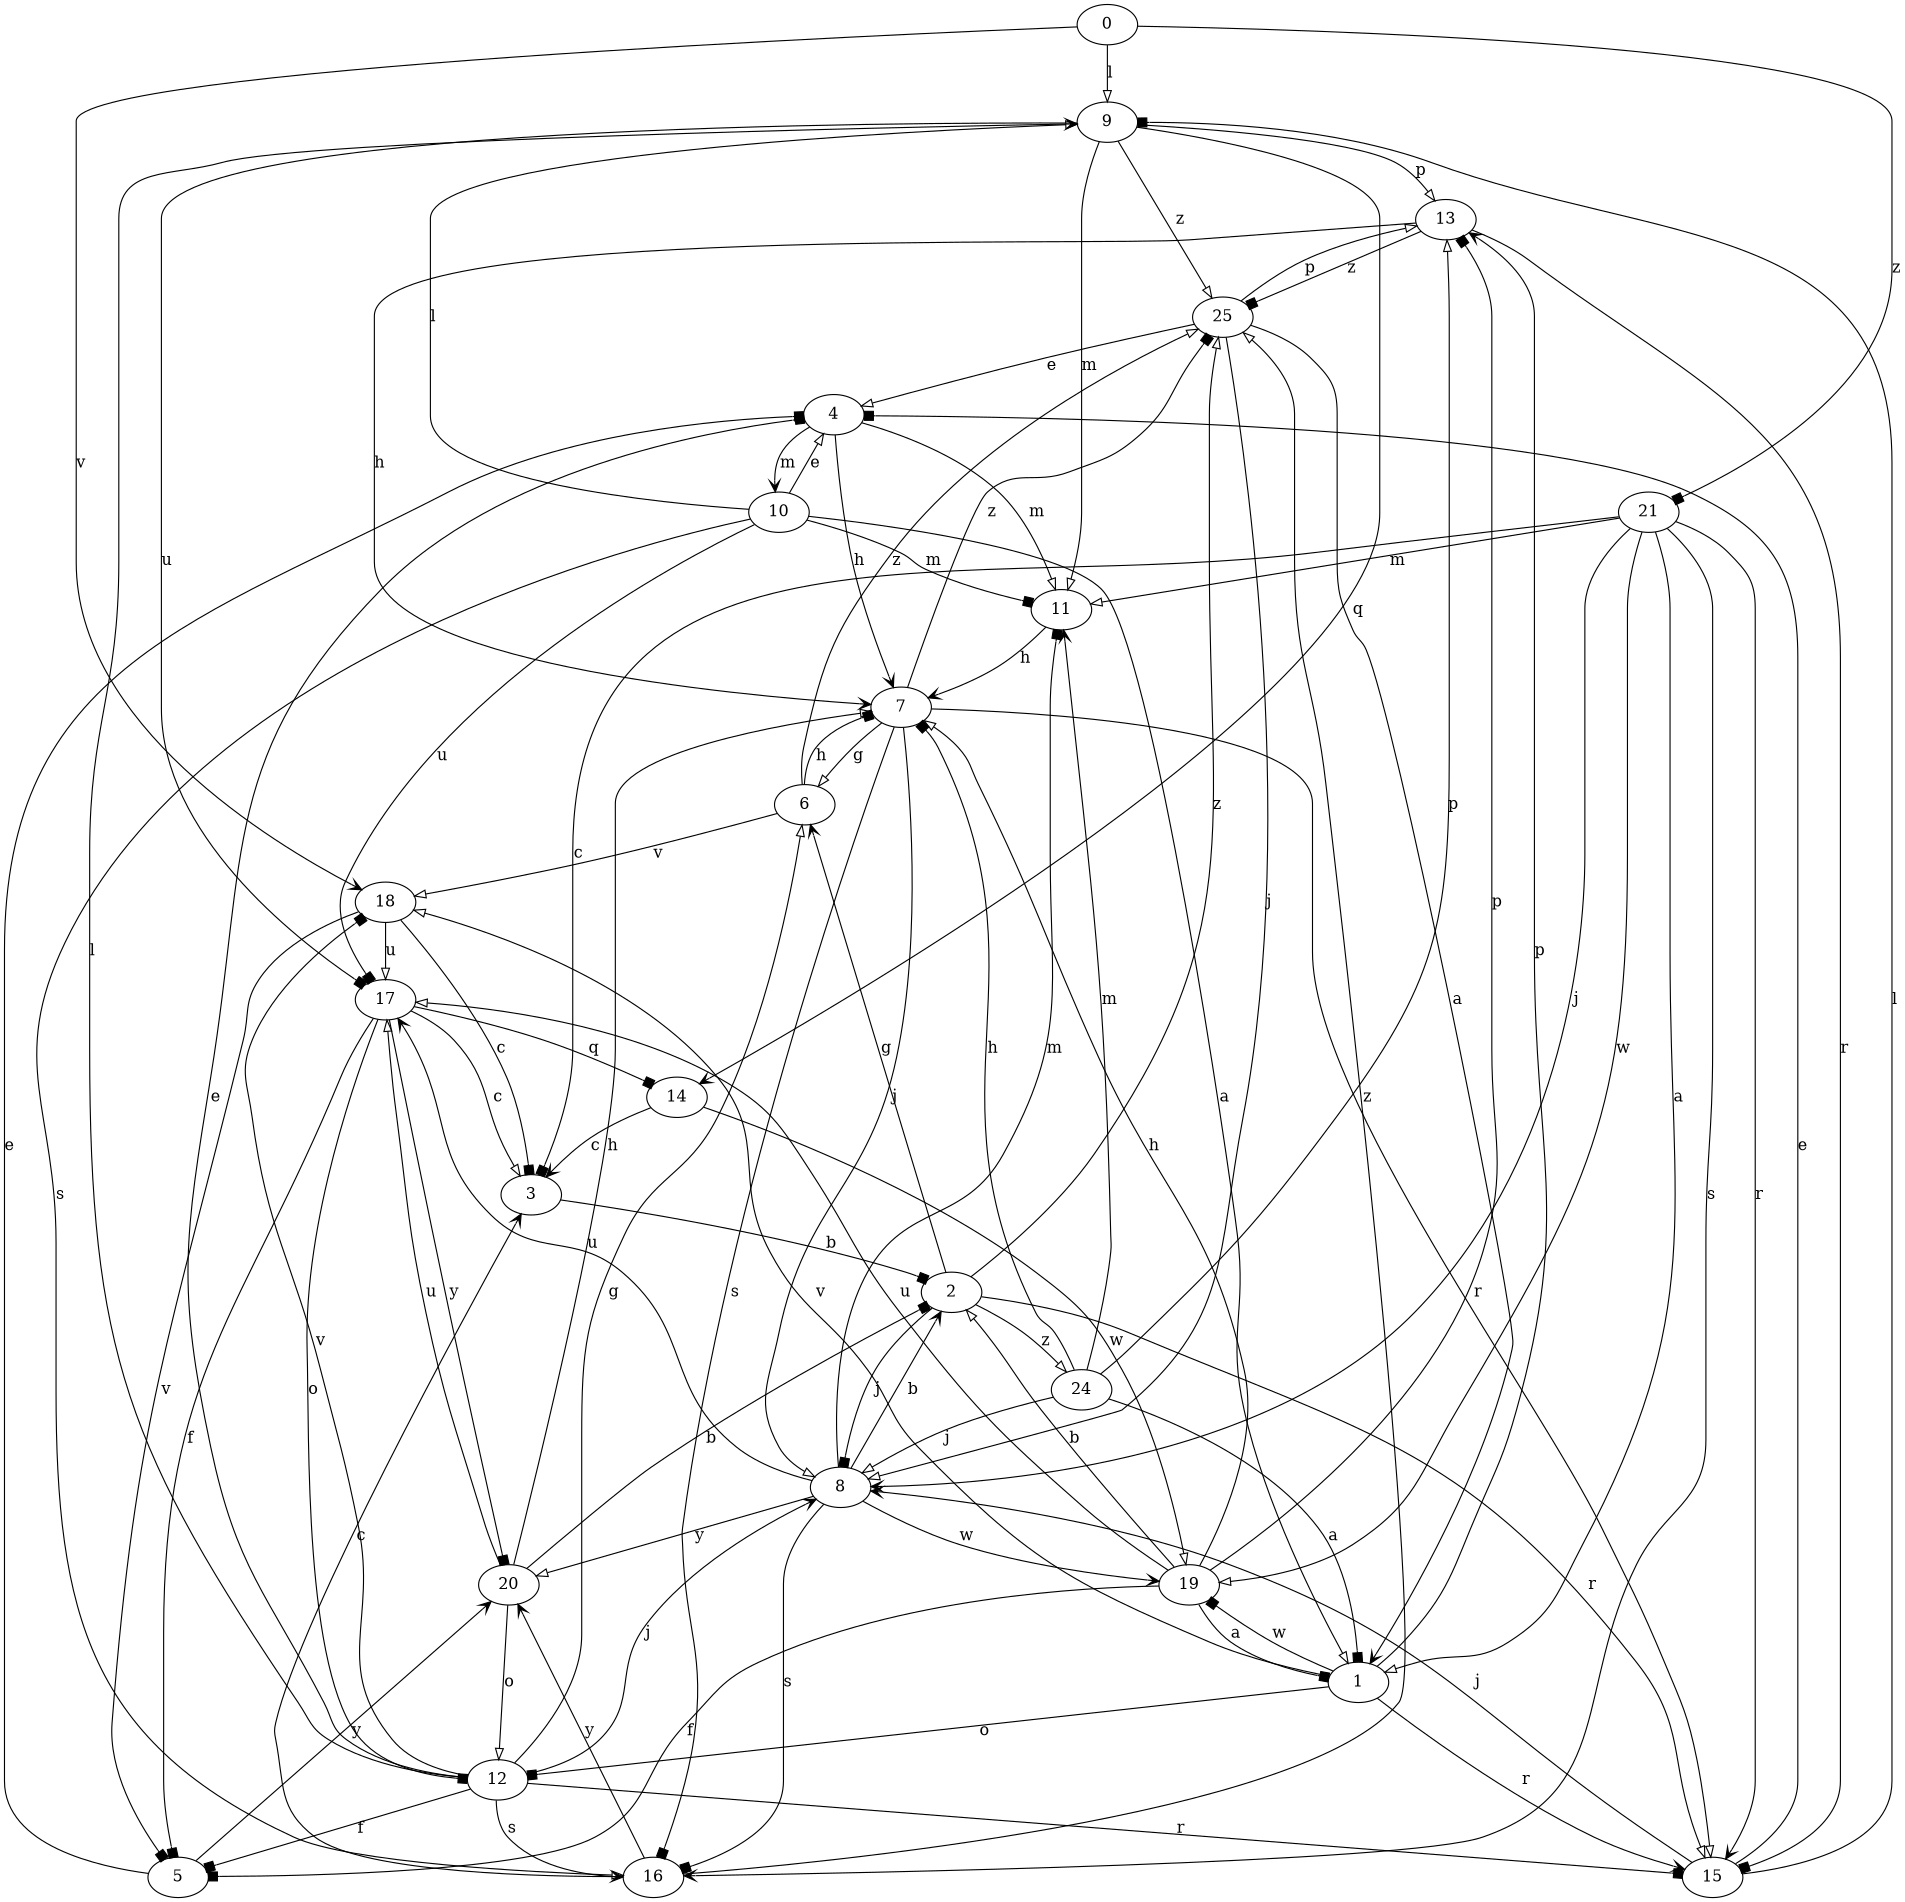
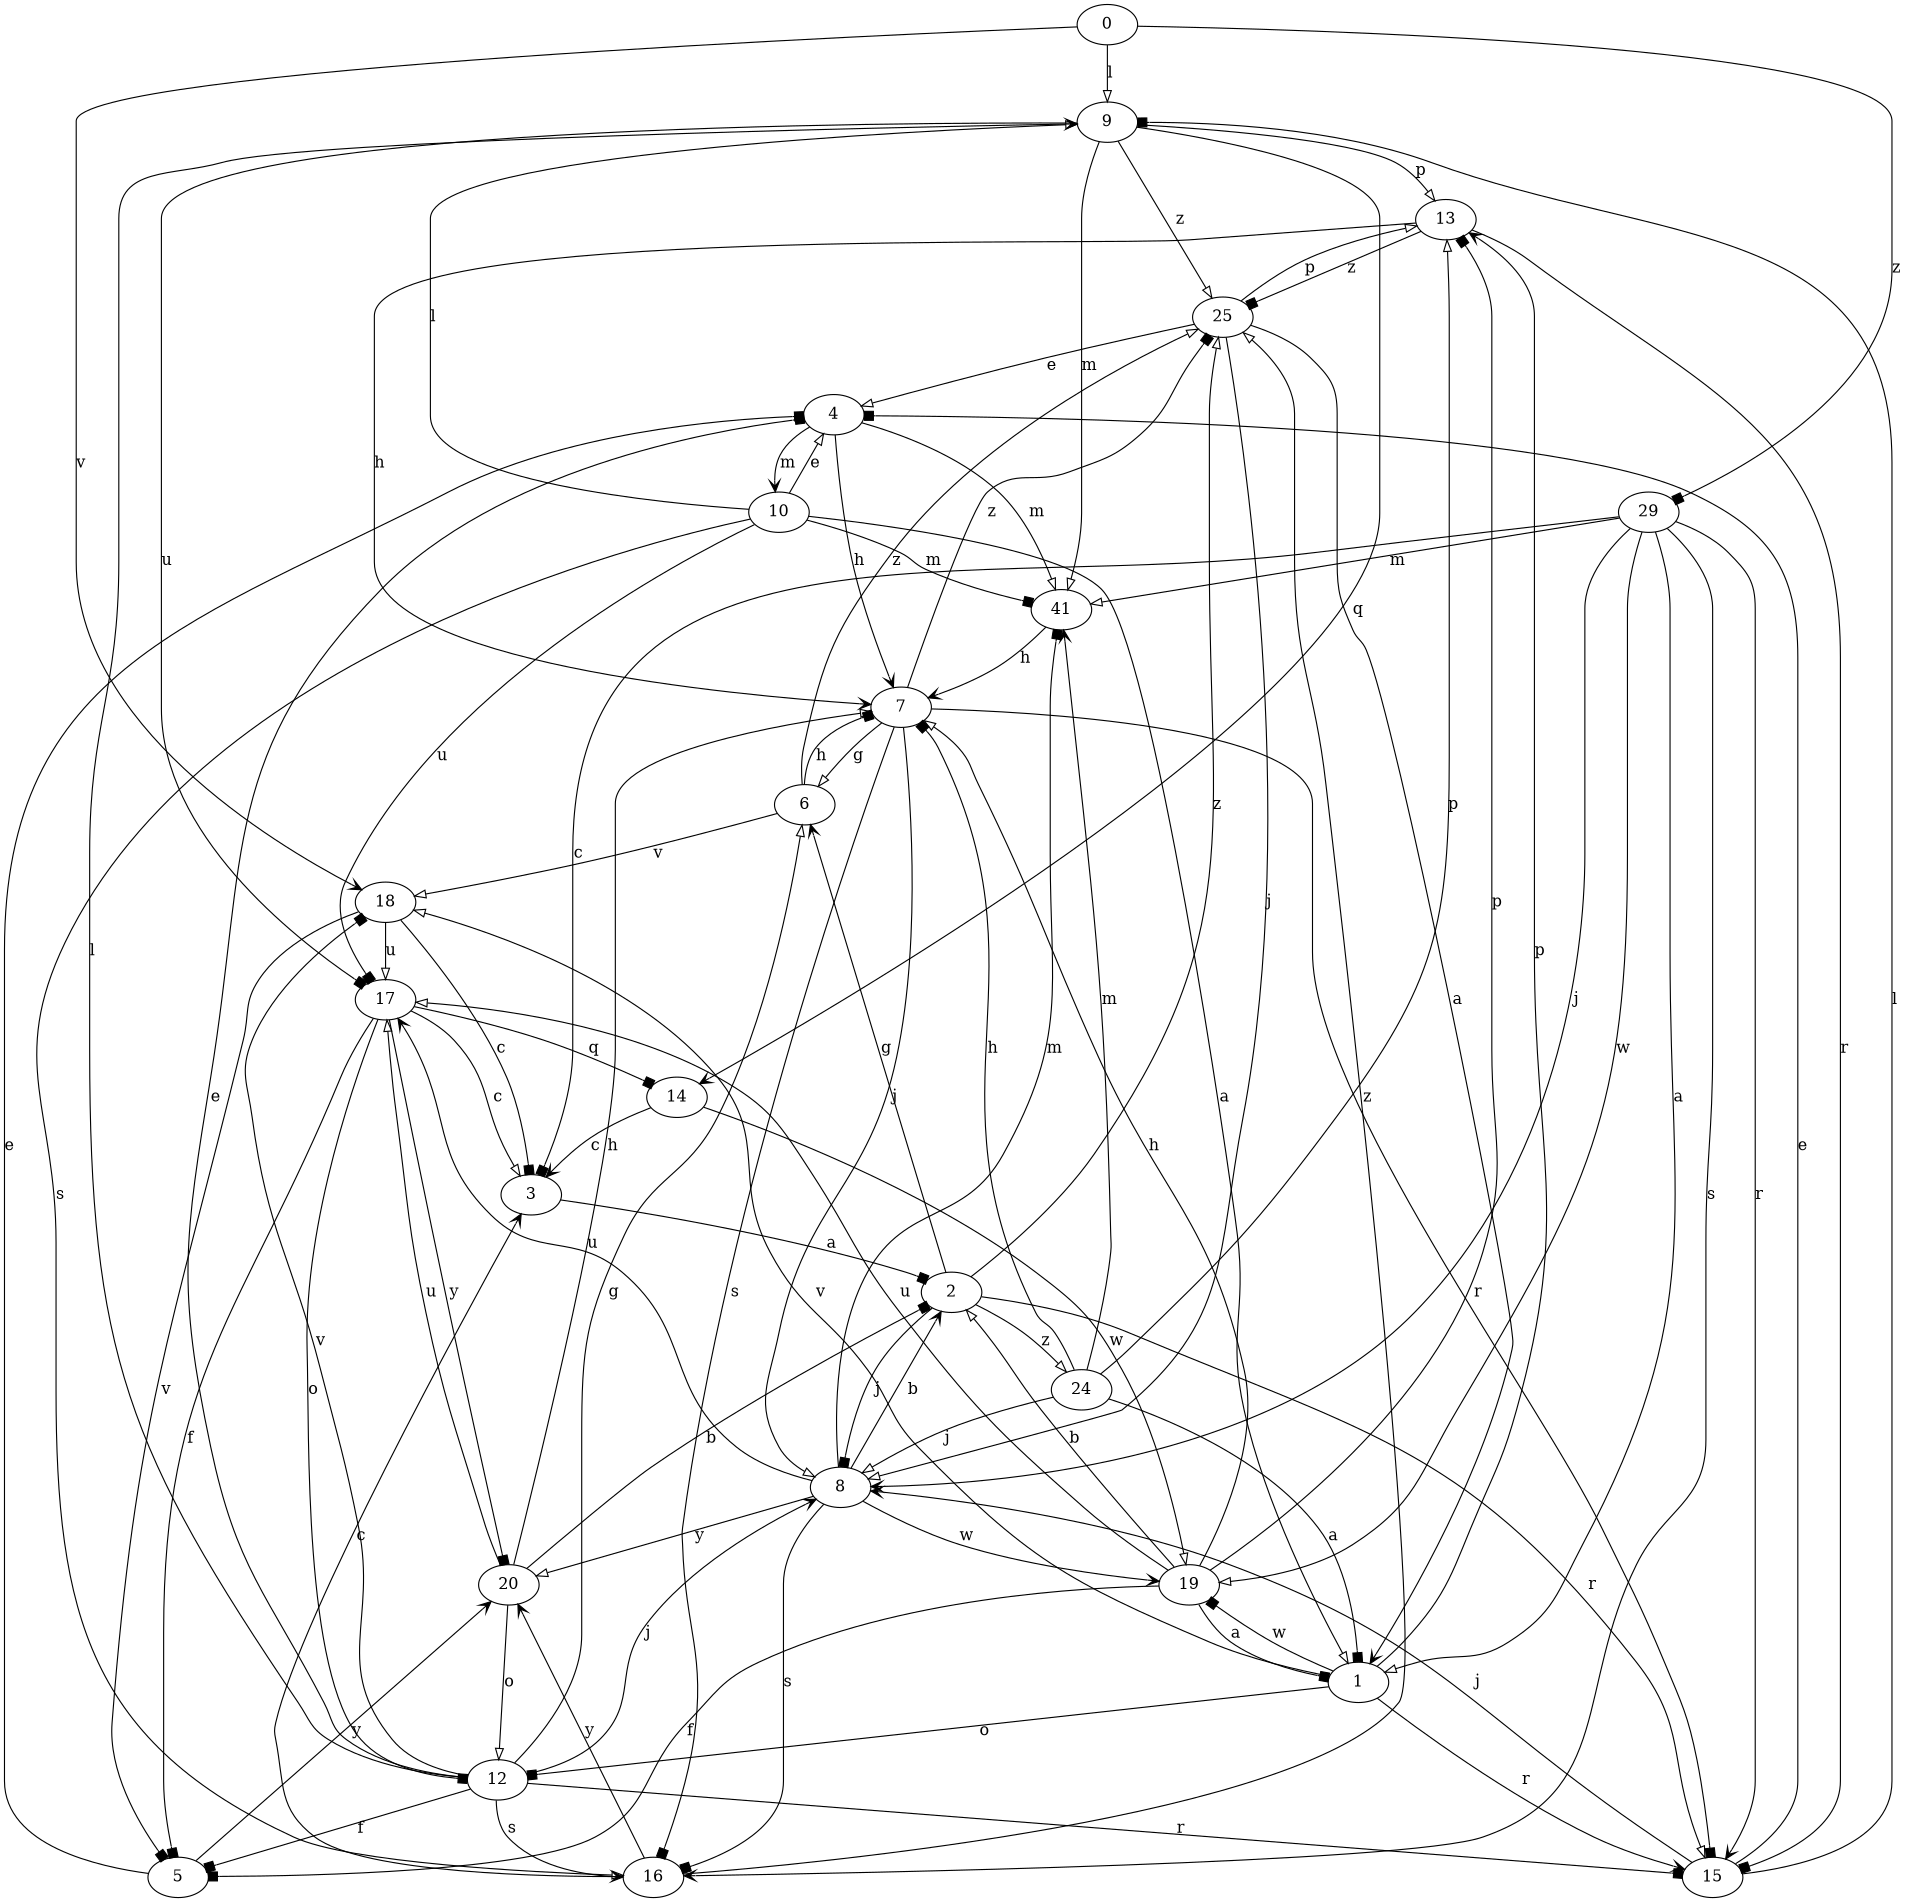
(1649, 512) -> (1649, 512)
(1061, 610) -> (1061, 610)
(1383, 1154) -> (1383, 1154)
(832, 1244) -> (832, 1244)
